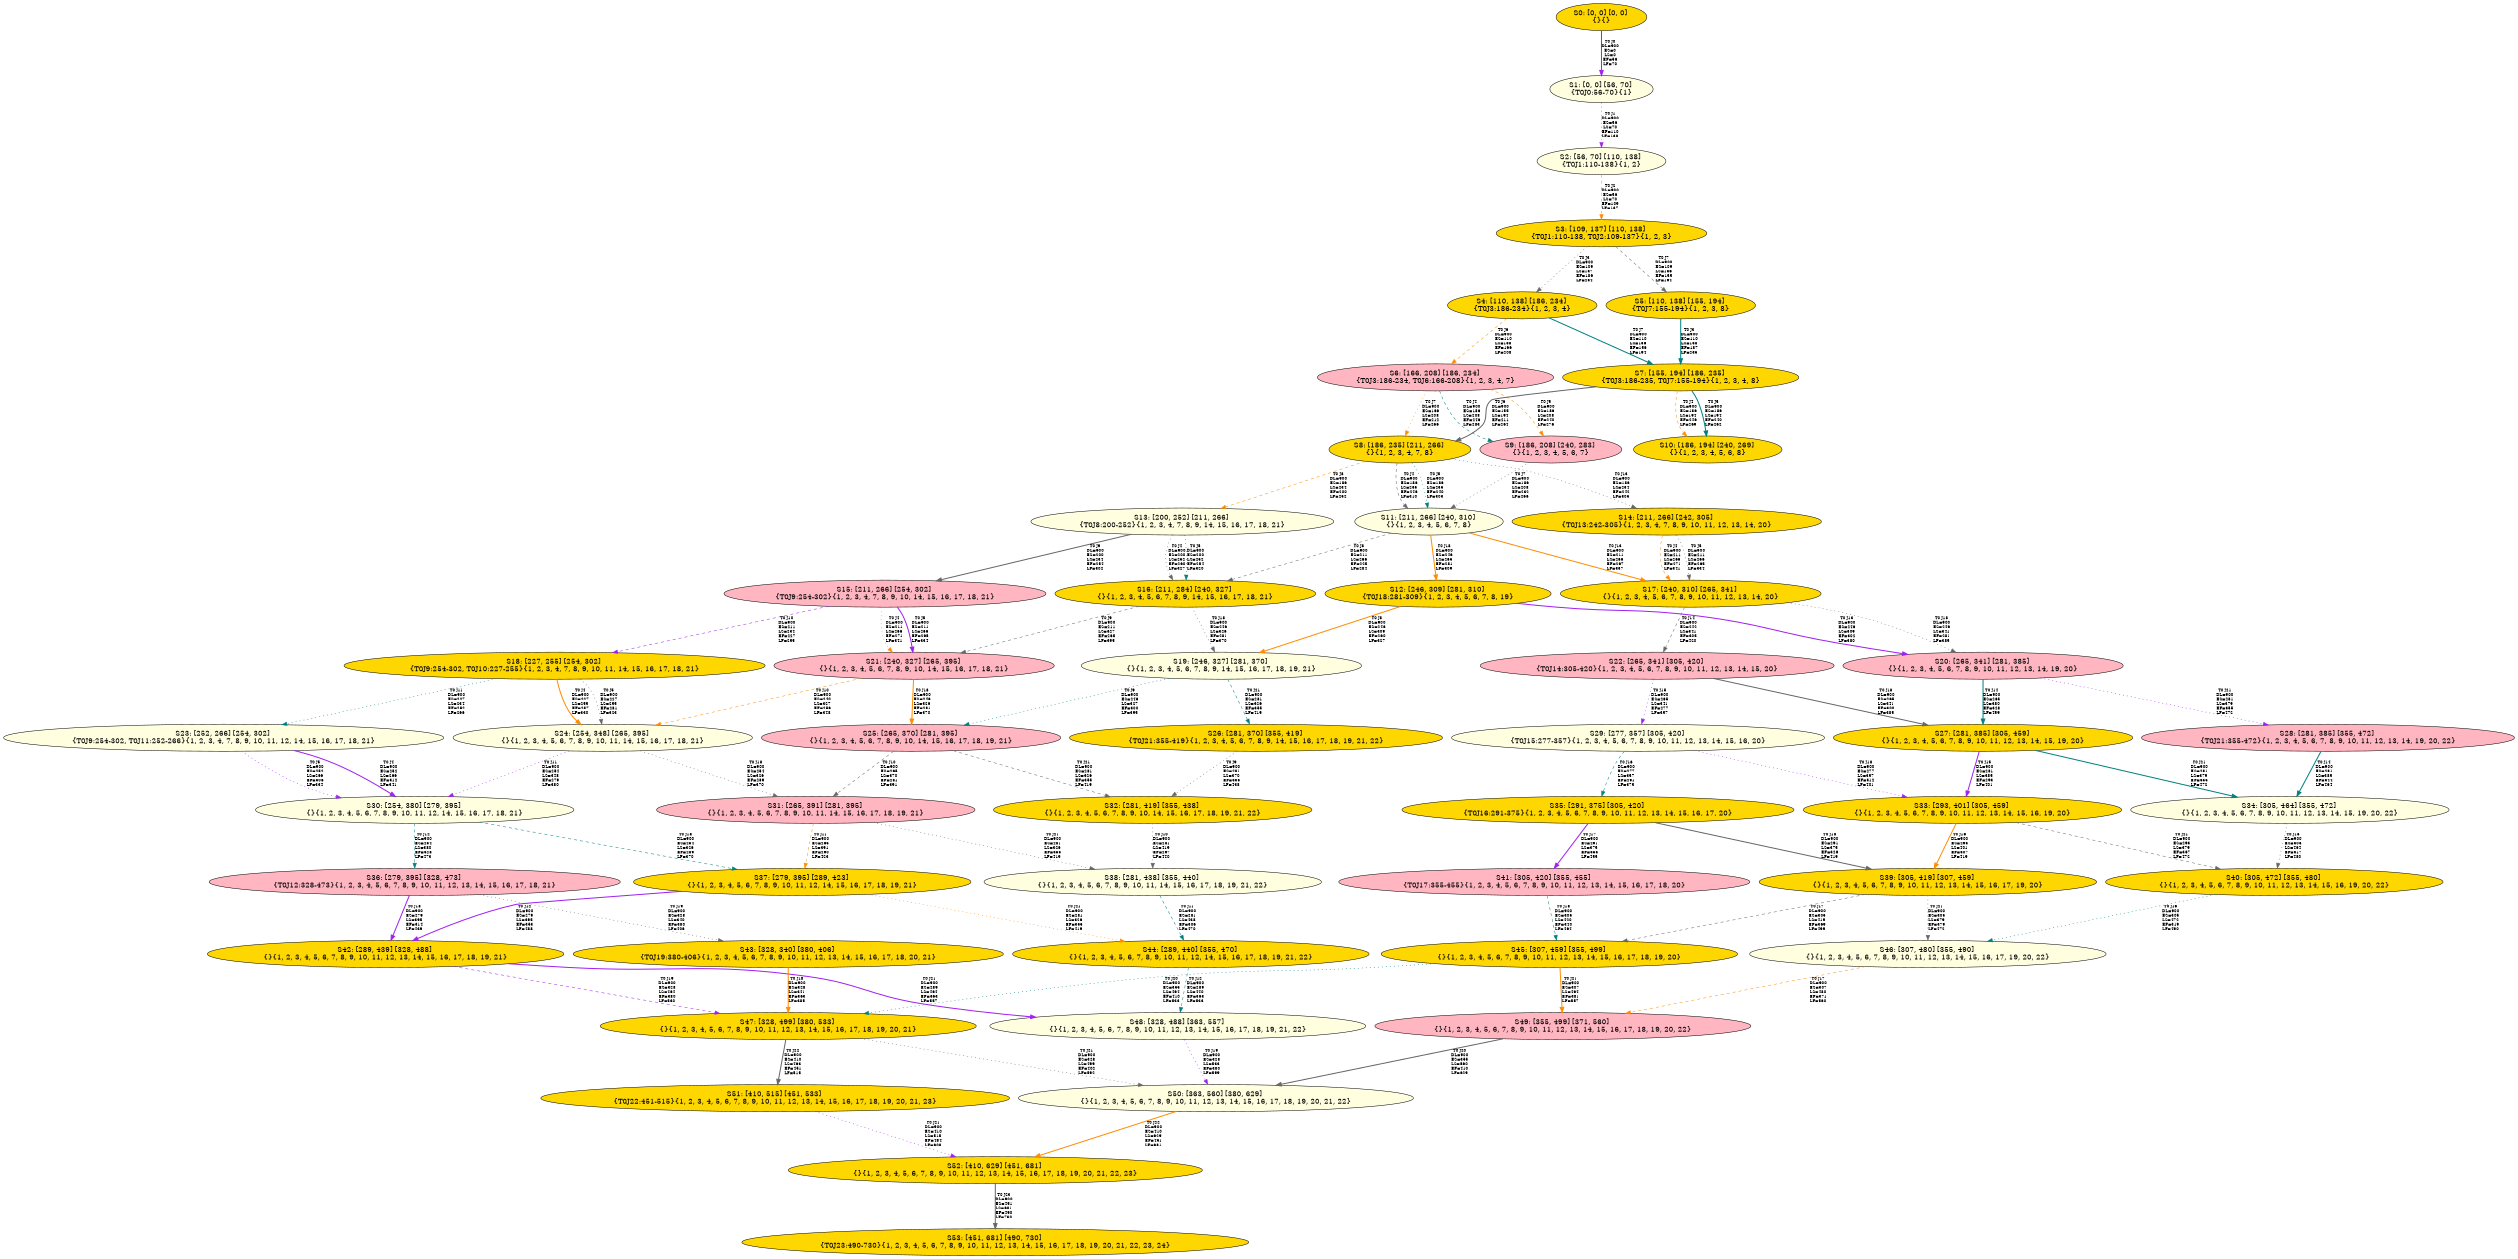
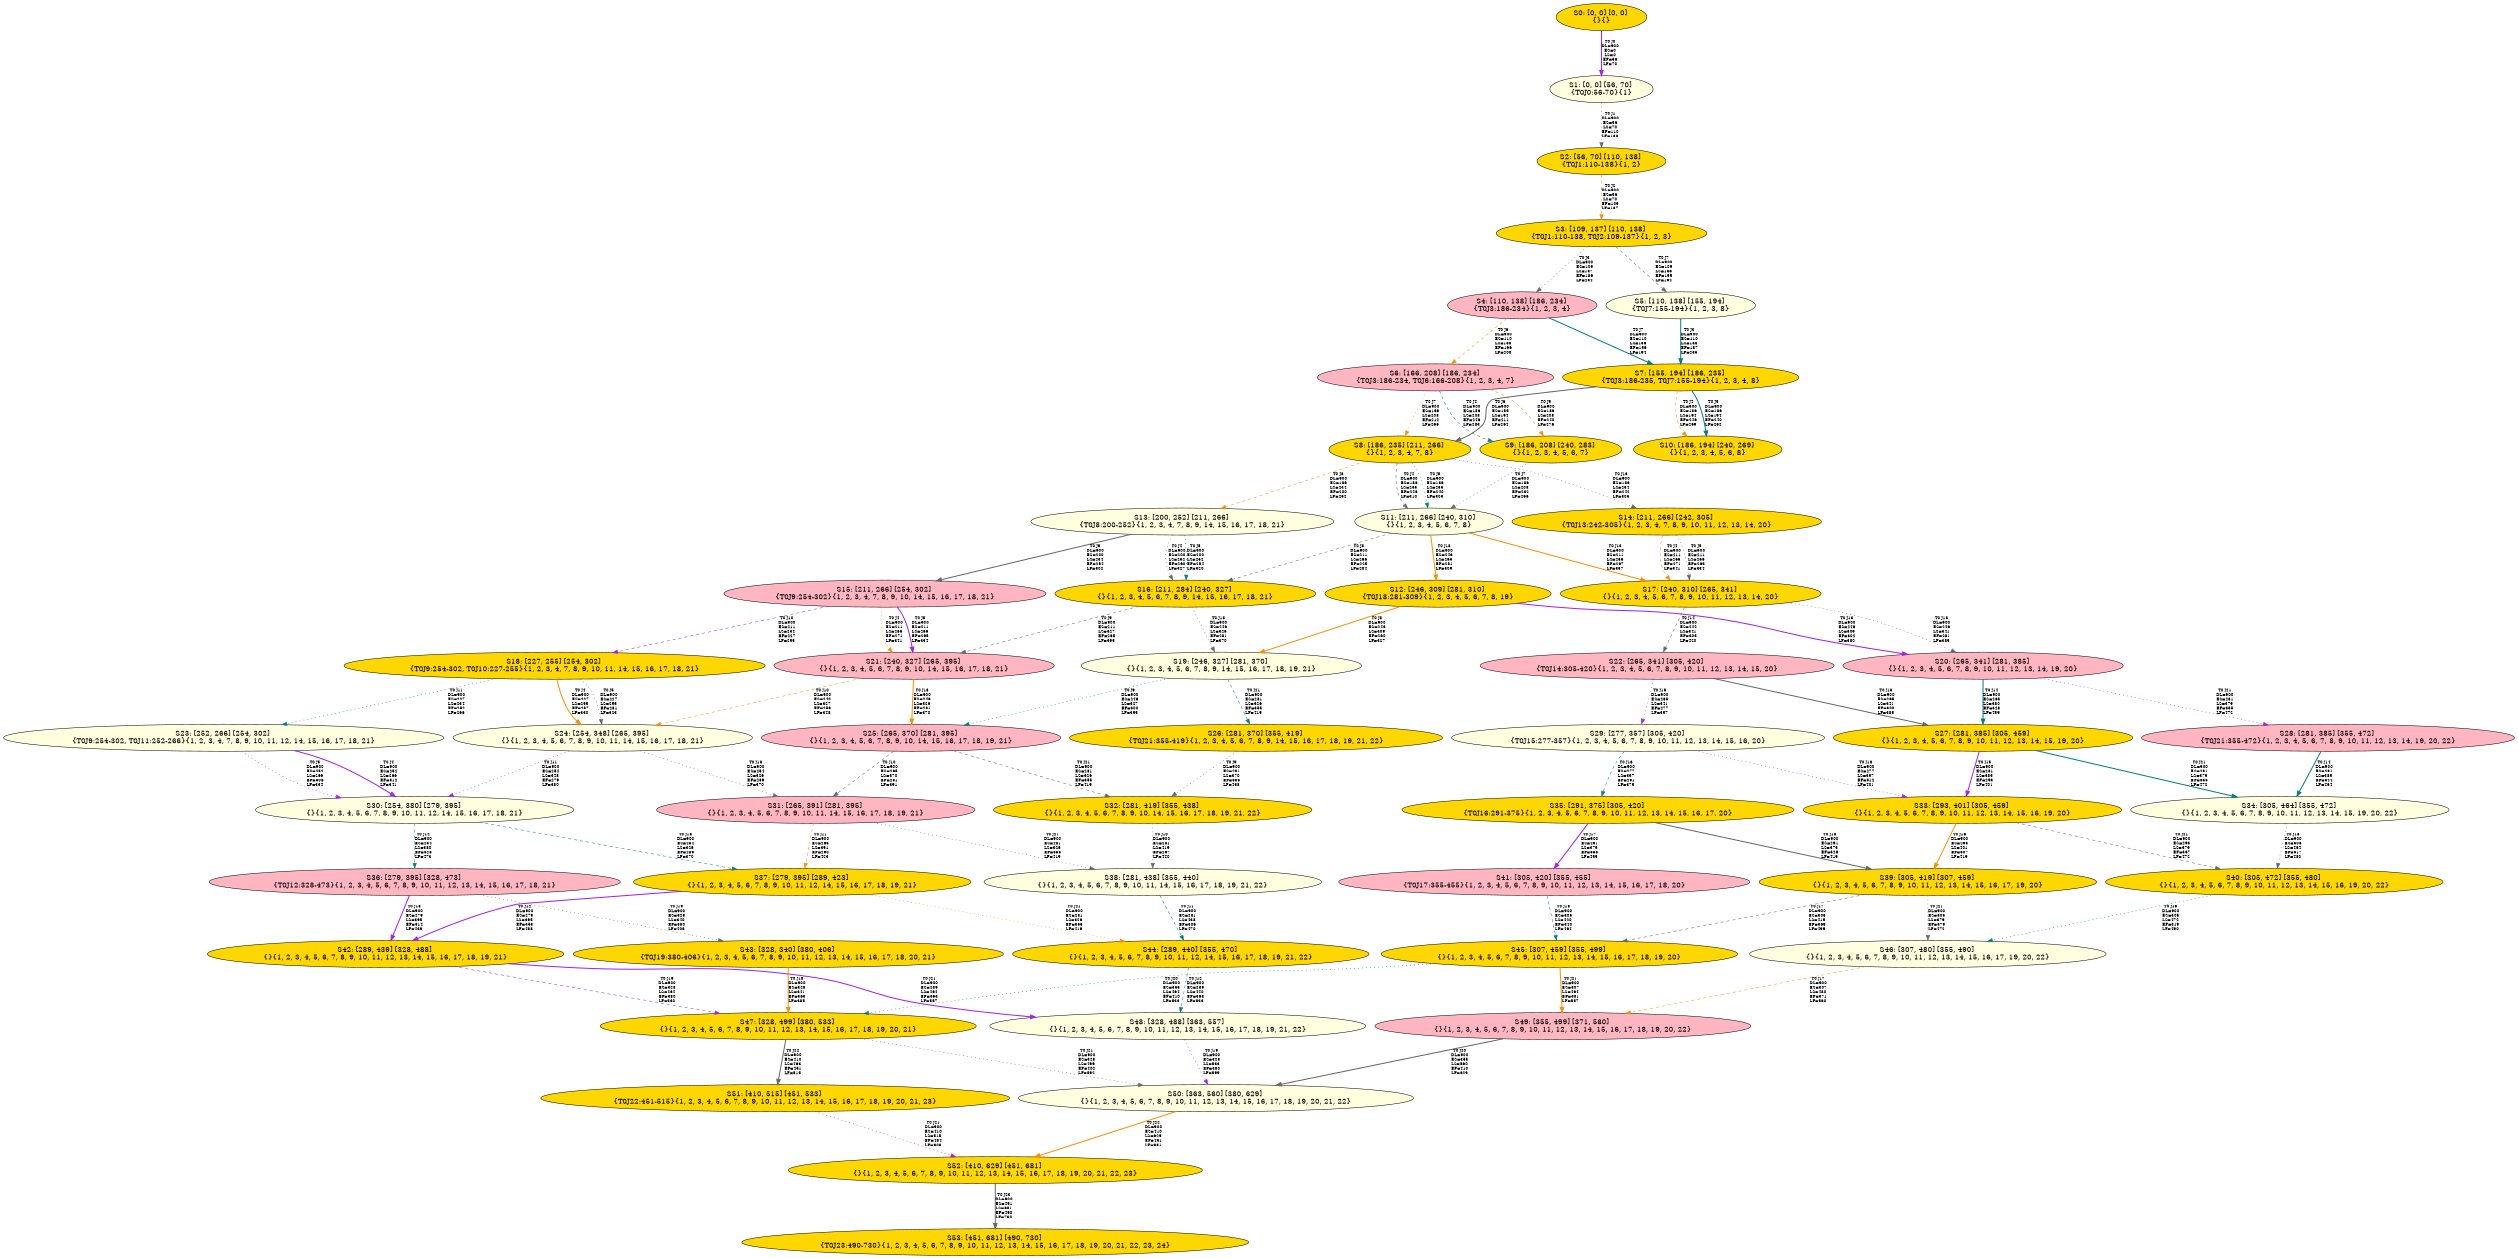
(1601, 123) -> (1601, 123)
(1601, 161) -> (1601, 161)
(1522, 305) -> (1522, 305)
(1681, 305) -> (1681, 305)
(1551, 449) -> (1551, 449)
